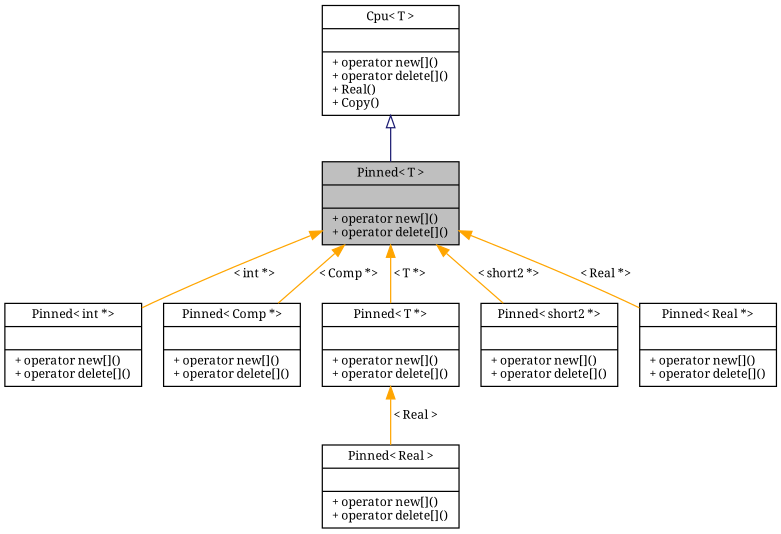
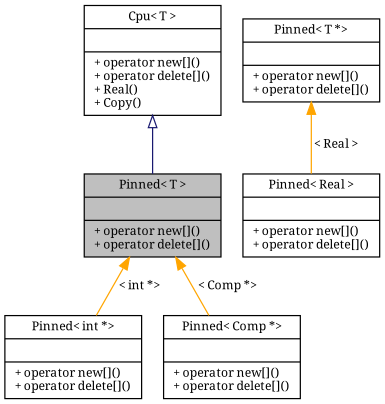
(391, 280) -> none
(549, 345) -> none
(708, 345) -> none
